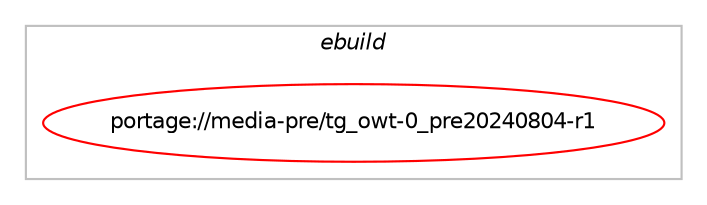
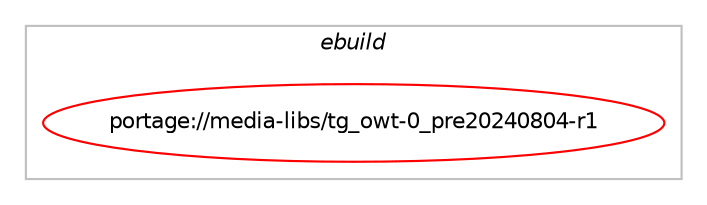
(354, 123) -> (354, 123)
